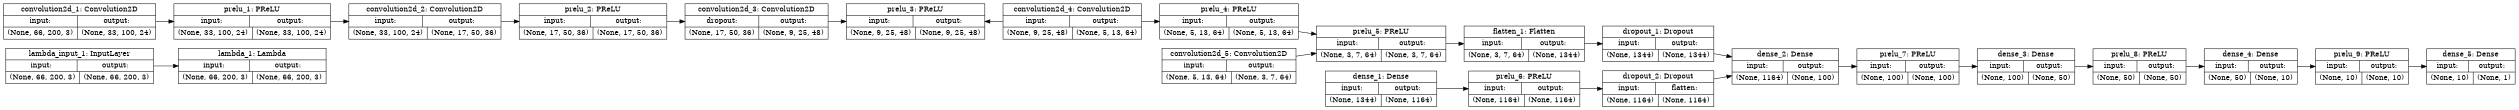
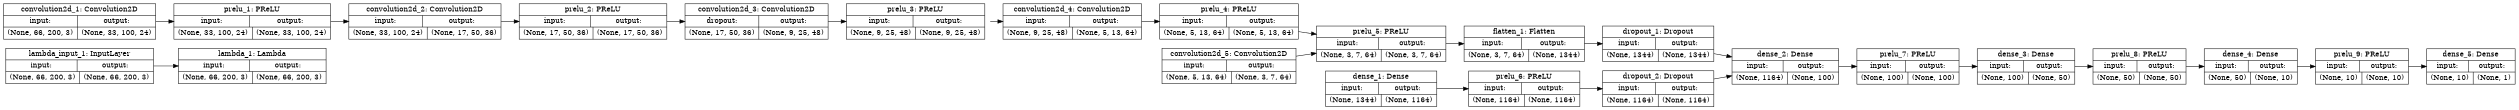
(996, 21) -> (994, 21)
(1685, 88) -> (1685, 88)
